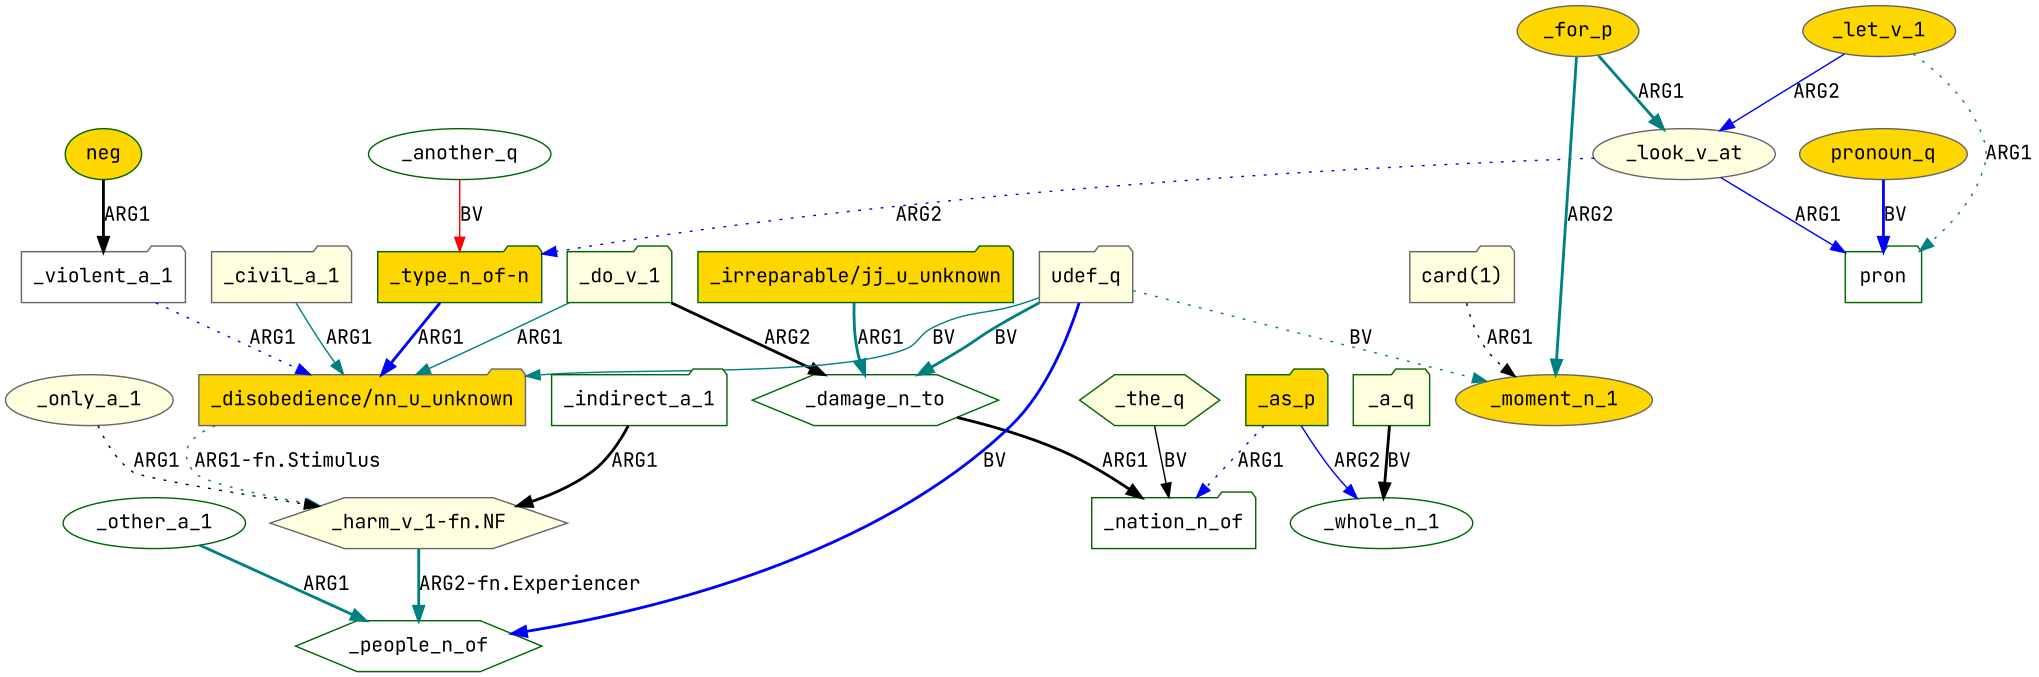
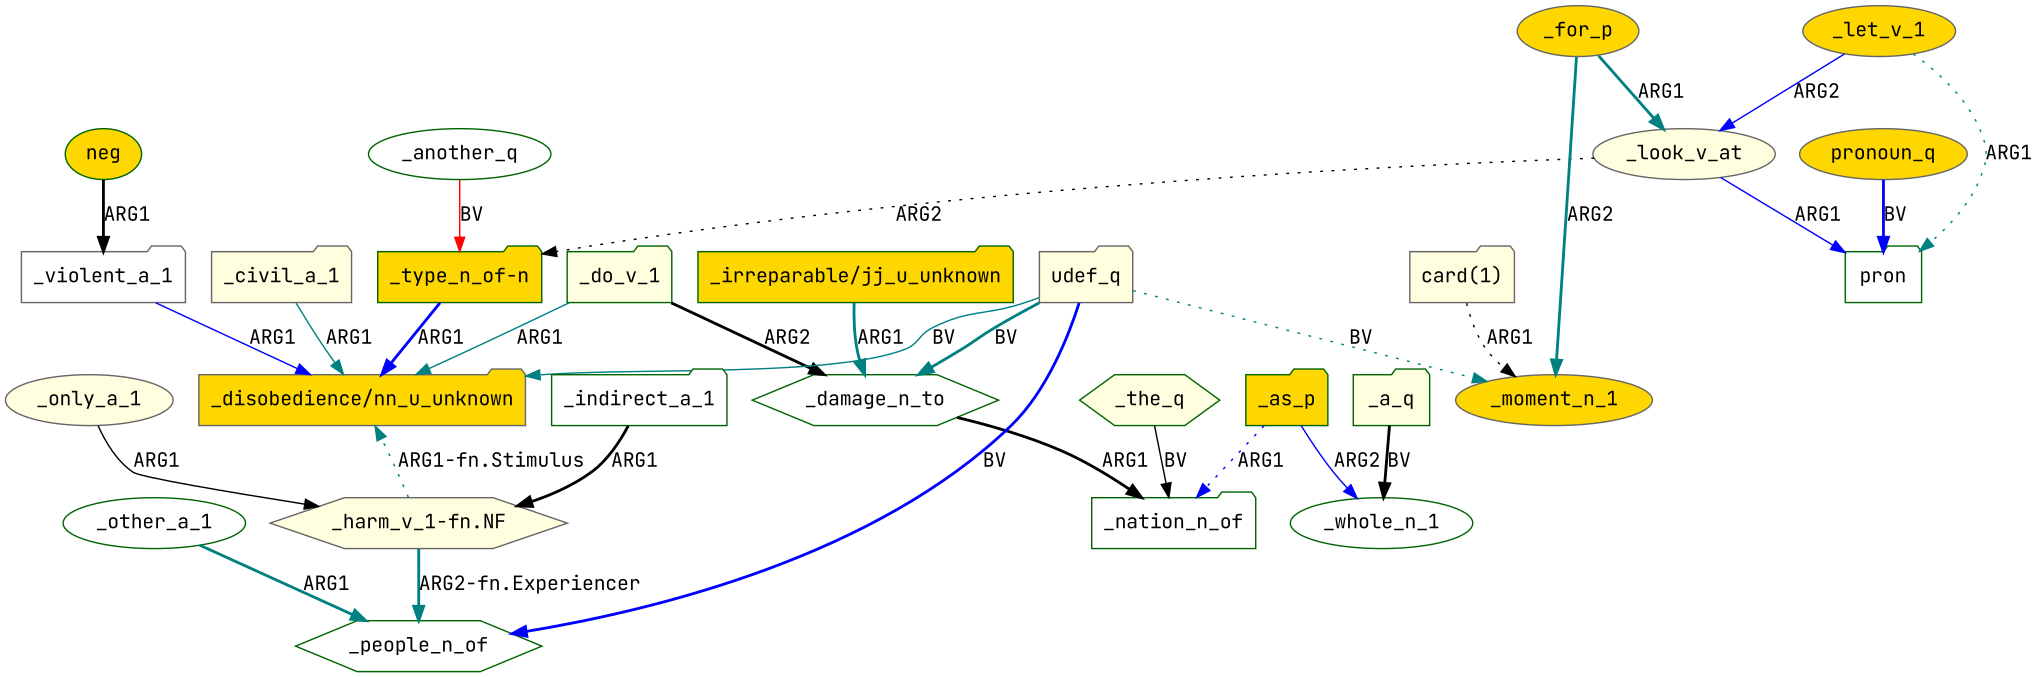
(1074, 190) -> (1074, 190)
(226, 336) -> (226, 336)
(206, 479) -> (395, 468)
(189, 485) -> (189, 485)
